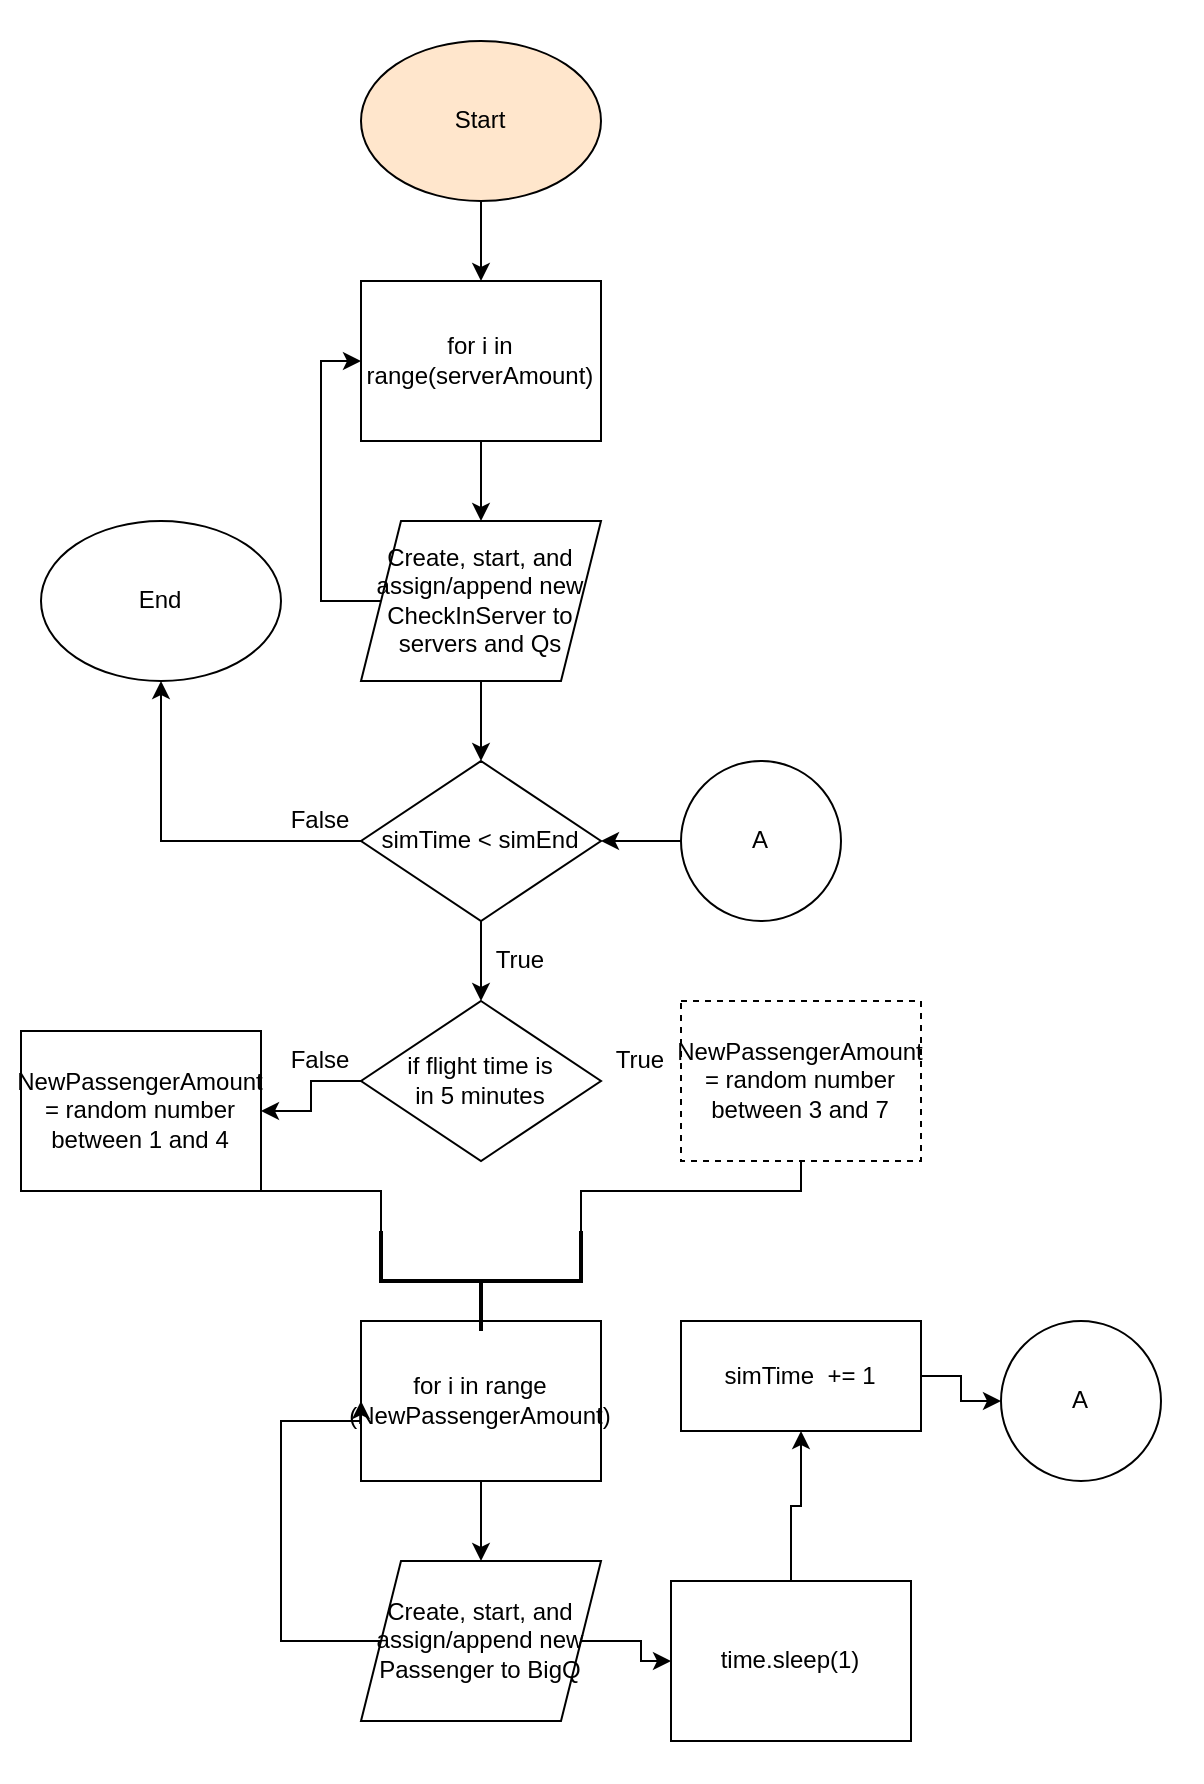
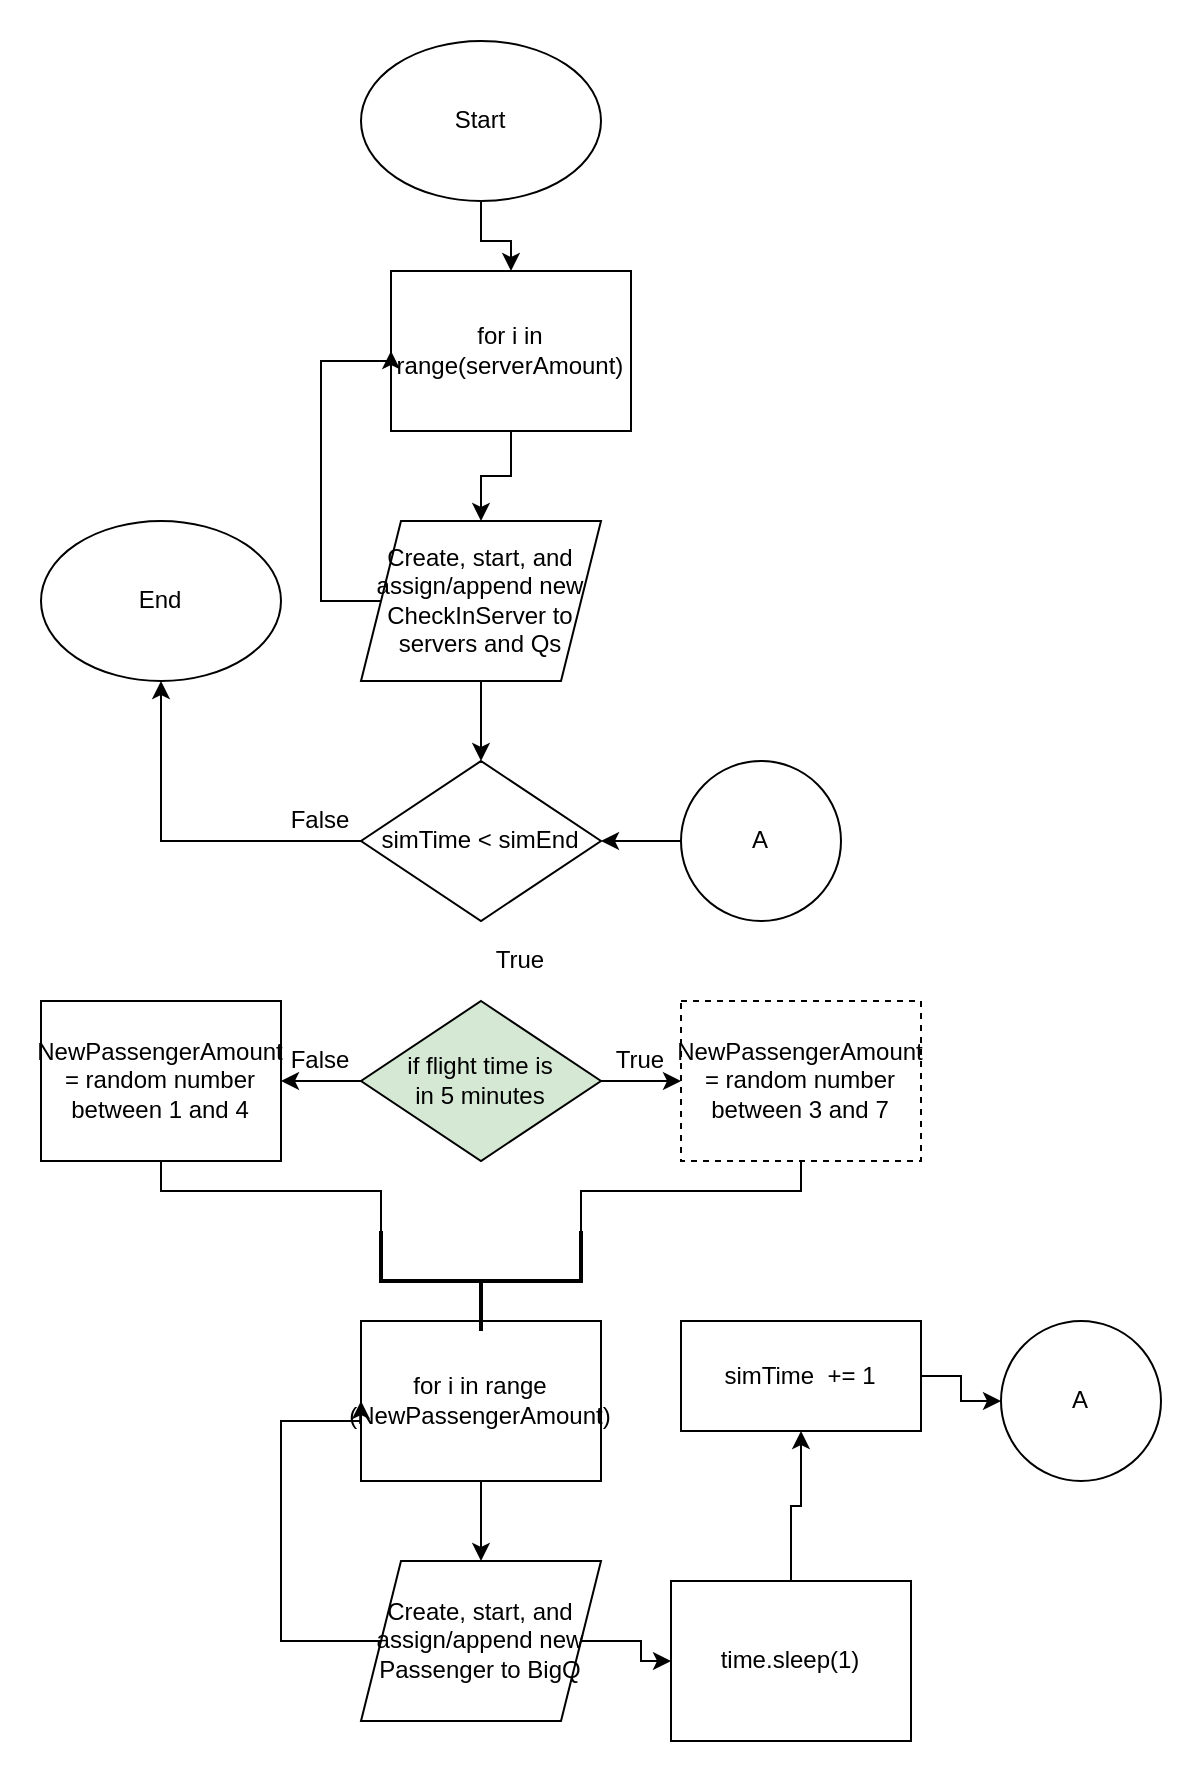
(481, 121) -> (481, 121)
(481, 361) -> (511, 351)
(481, 954) -> none
(481, 1081) -> (481, 1081)
none -> (634, 1081)
(141, 1111) -> (161, 1081)
